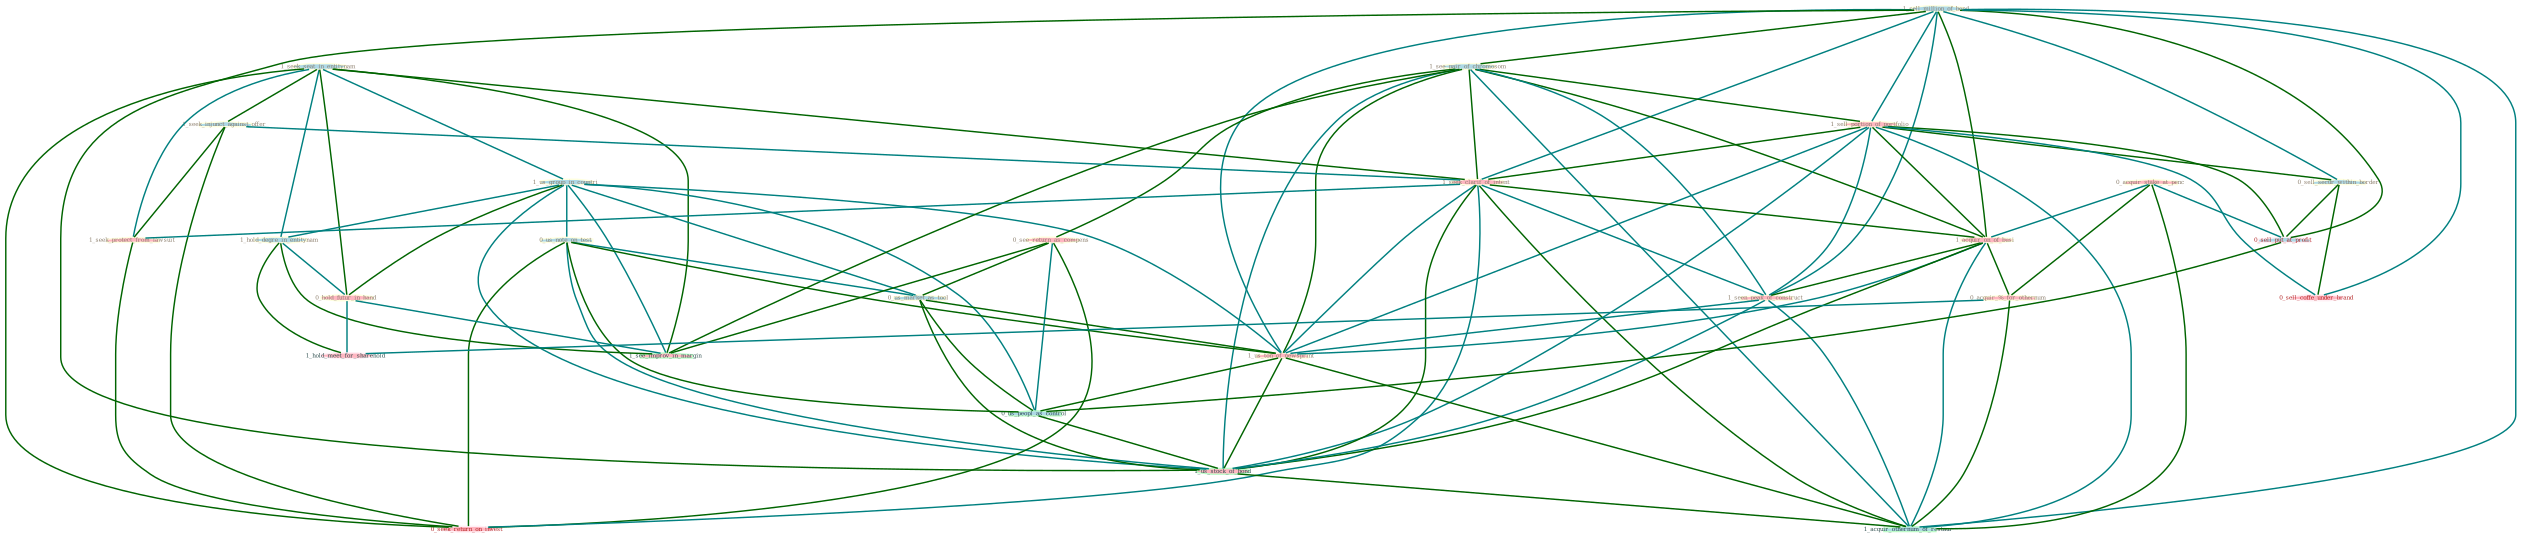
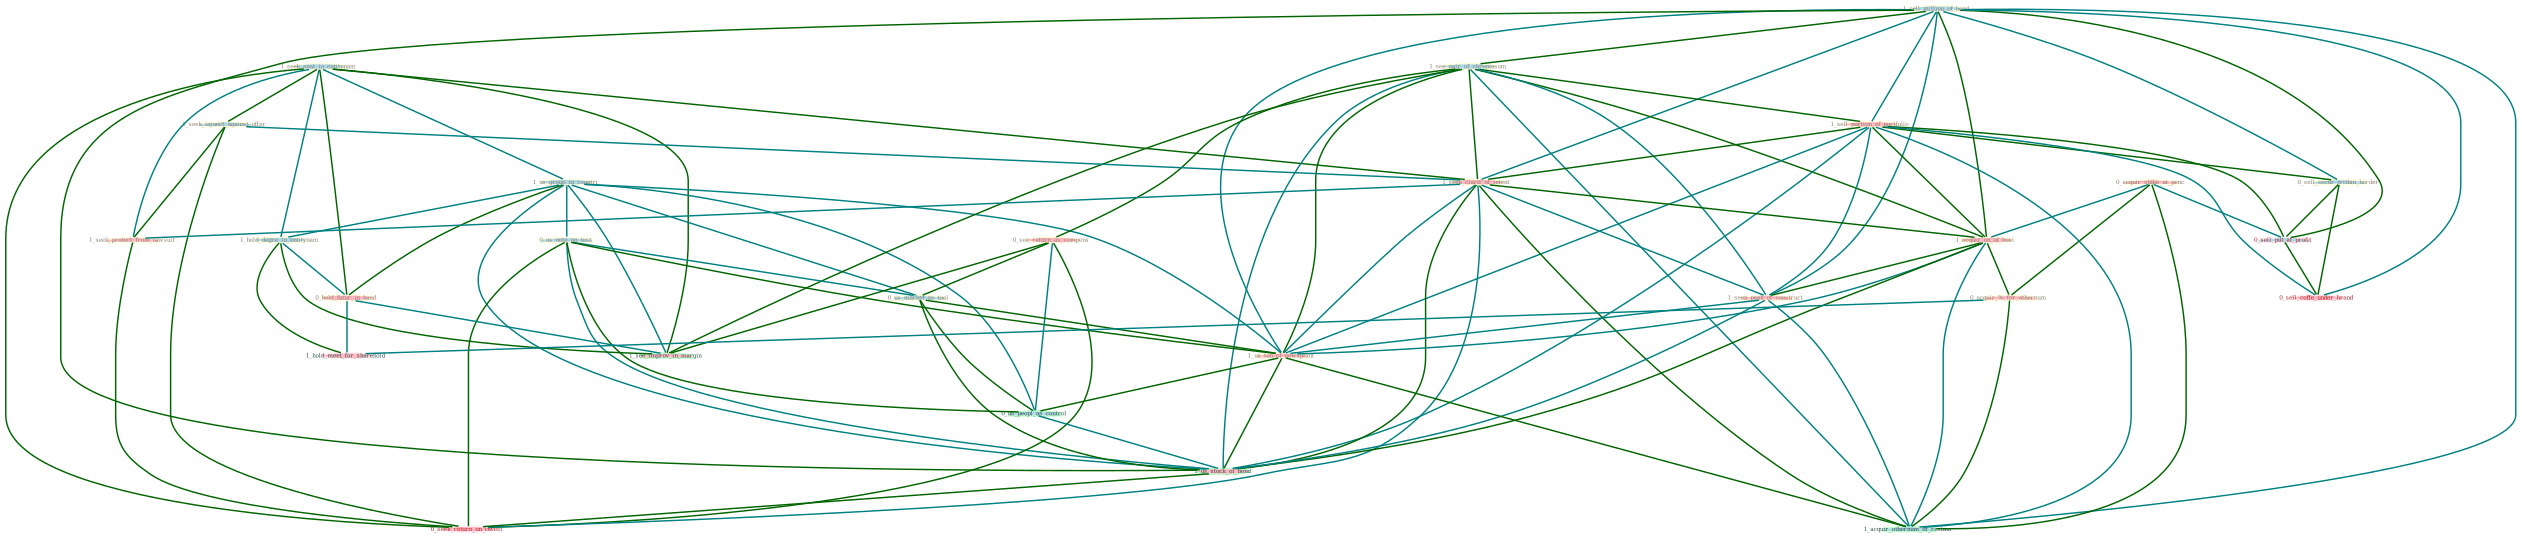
(1606, 363) -> (2301, 268)
(1128, 442) -> (1128, 442)
(1569, 500) -> (900, 496)
